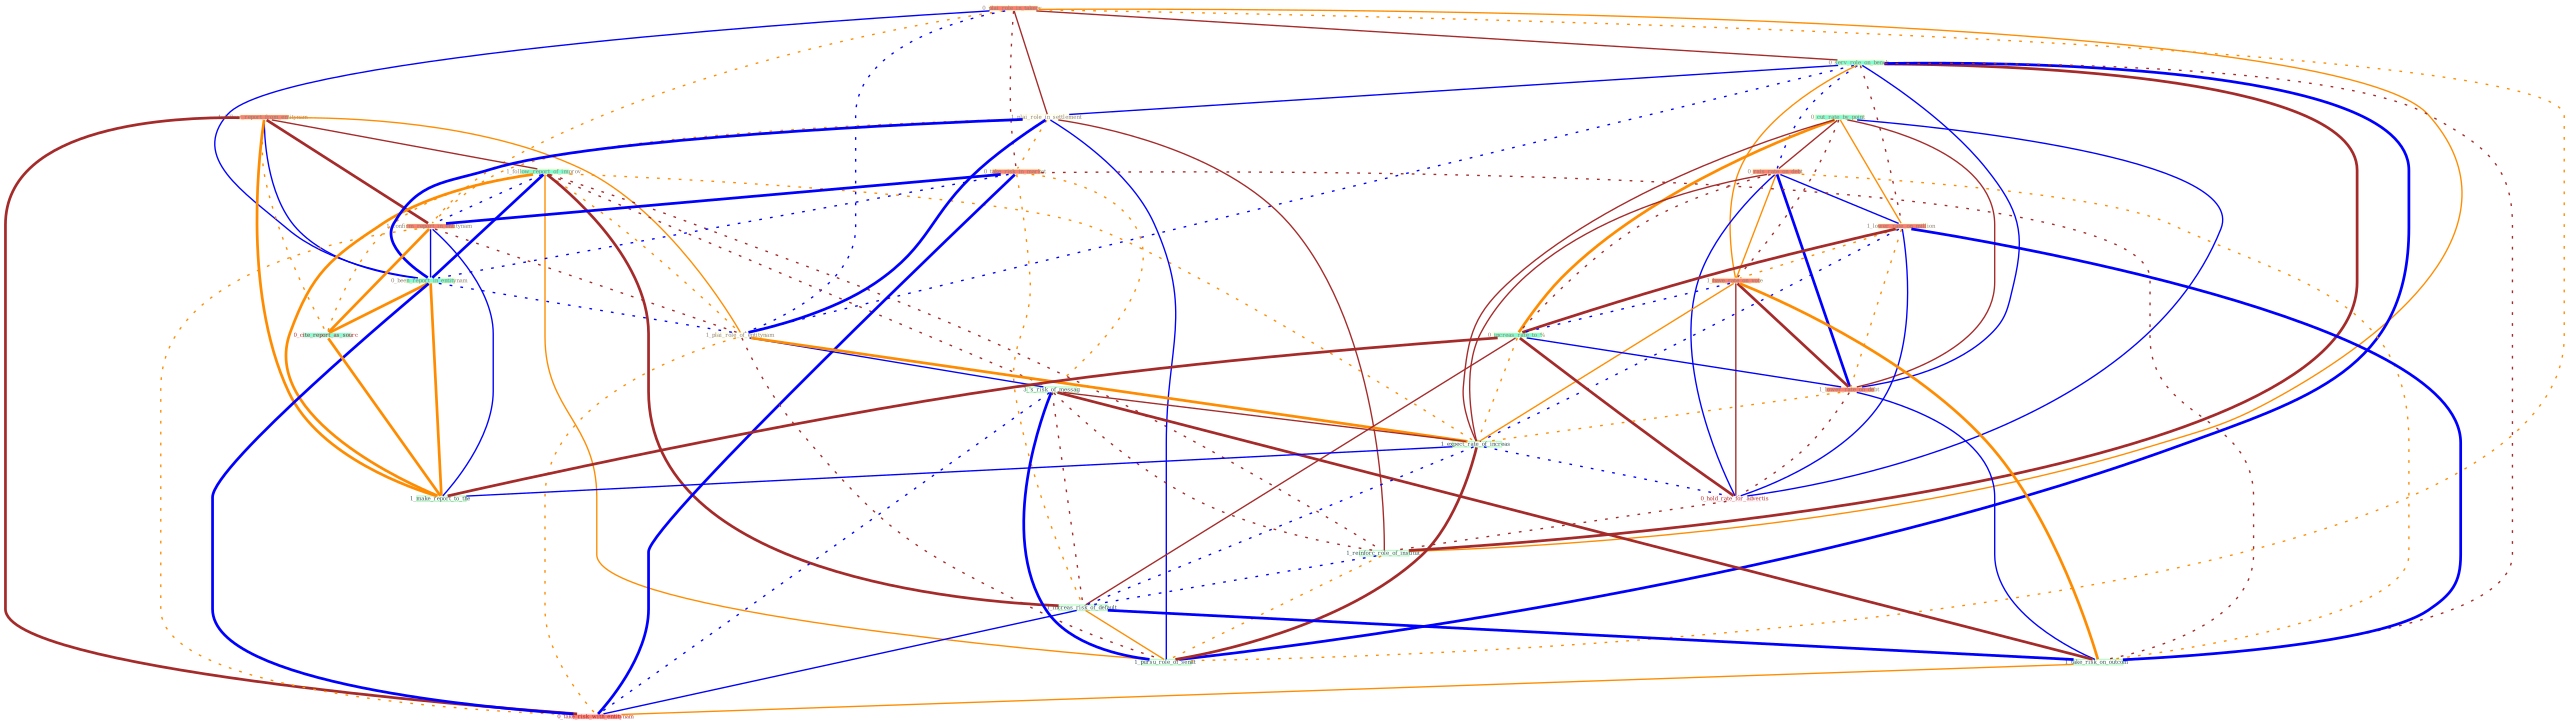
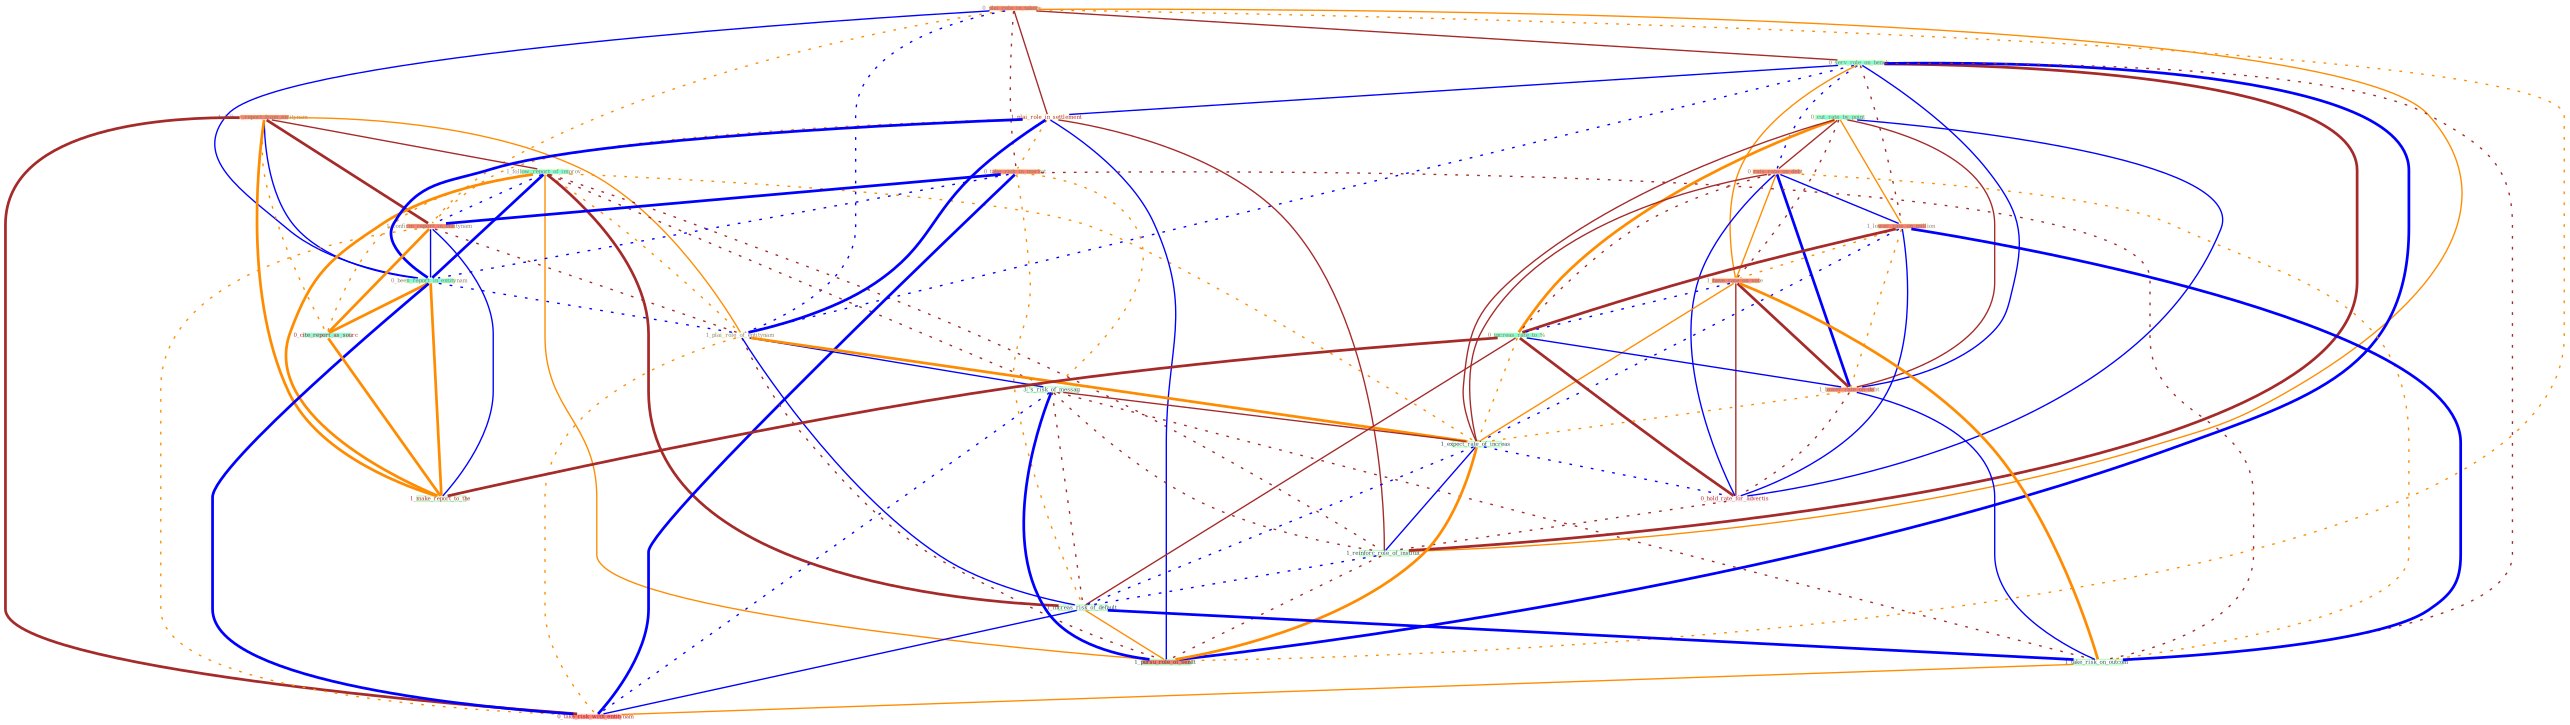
(1048, 117) -> (1048, 117)
(959, 471) -> (1431, 499)
(441, 499) -> (441, 499)
none -> (881, 508)
(1549, 519) -> (1549, 519)
(1361, 598) -> (1361, 598)
(1275, 608) -> (1275, 608)
(1166, 662) -> (1166, 662)
